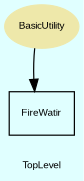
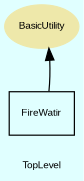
(34, 64) -> (50, 76)
